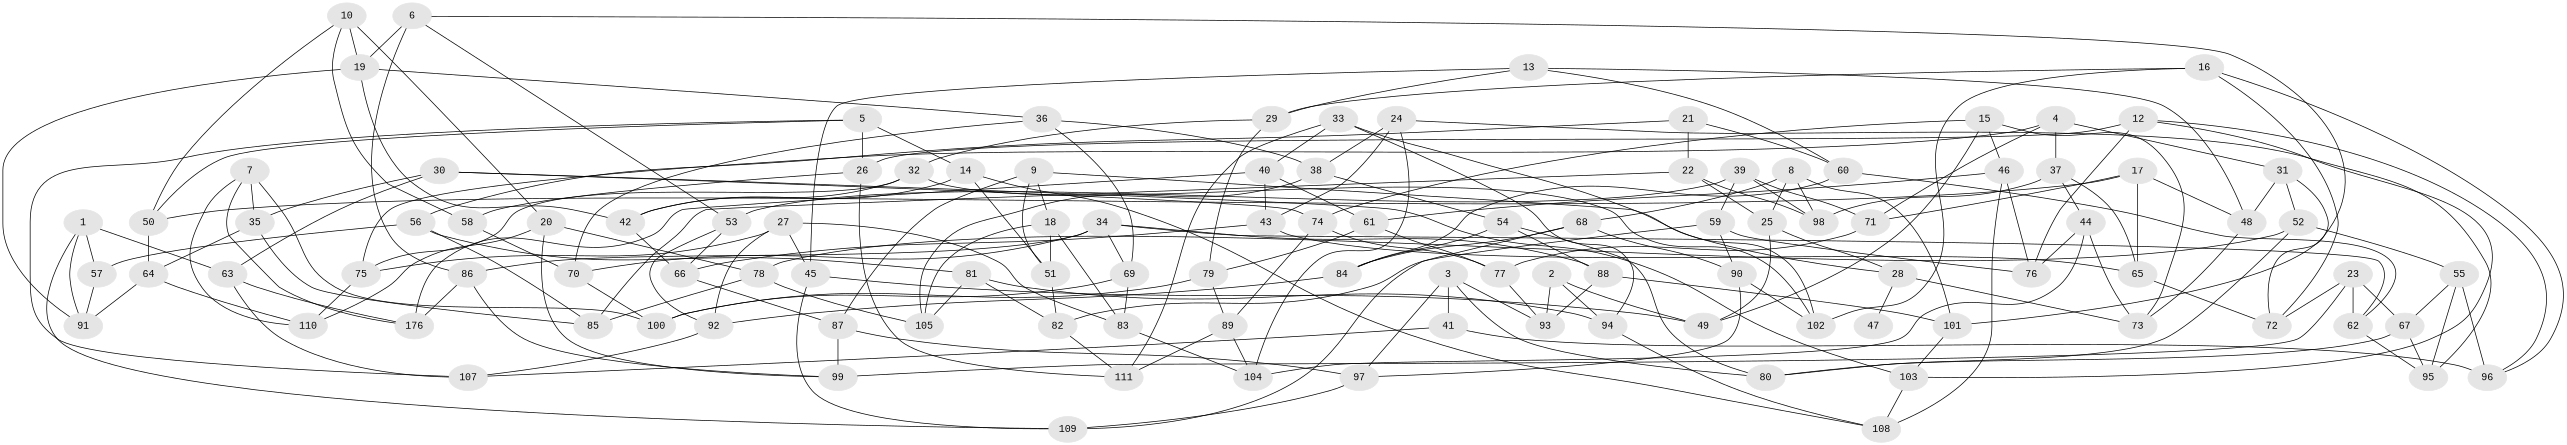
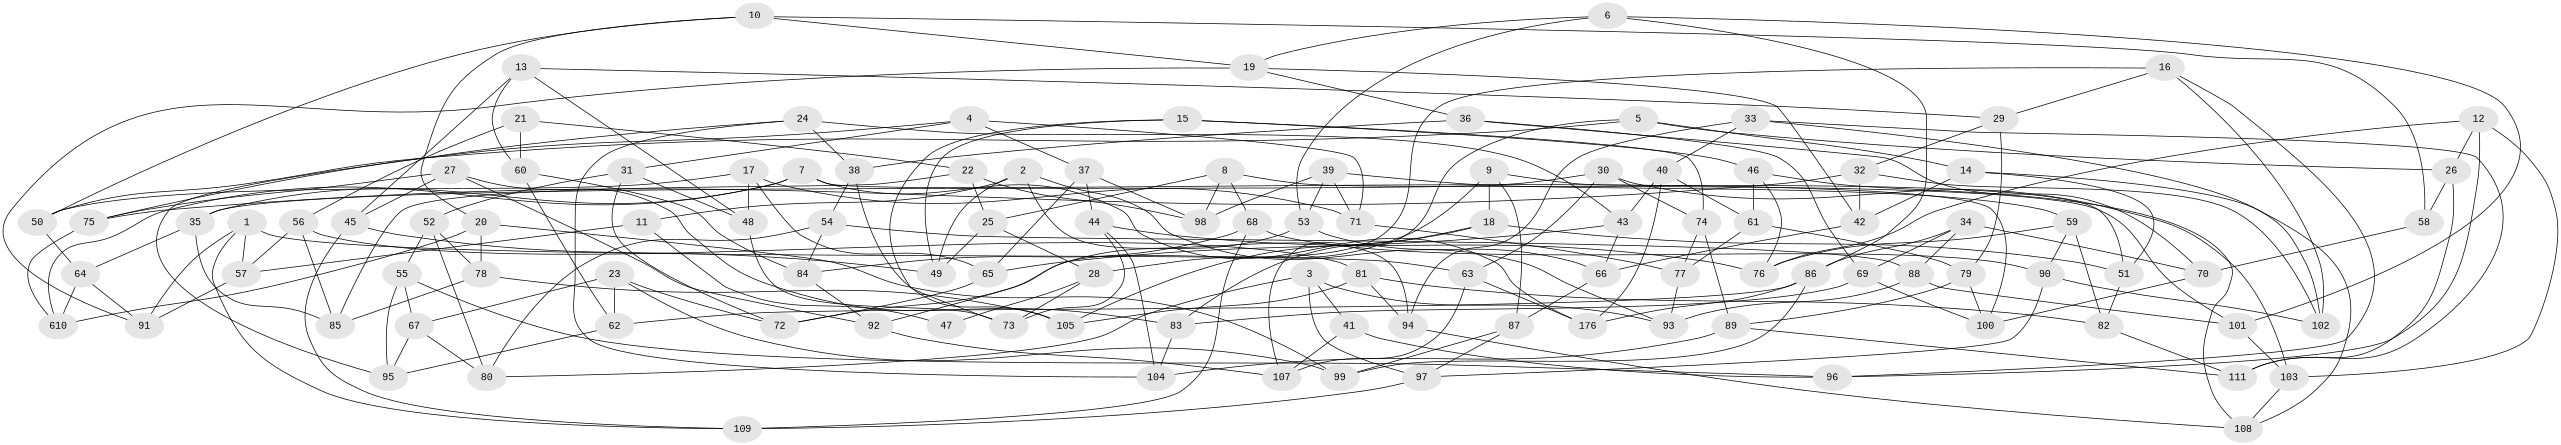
none -> (642, 223)
(1847, 241) -> (1274, 308)
(308, 326) -> (58, 326)
